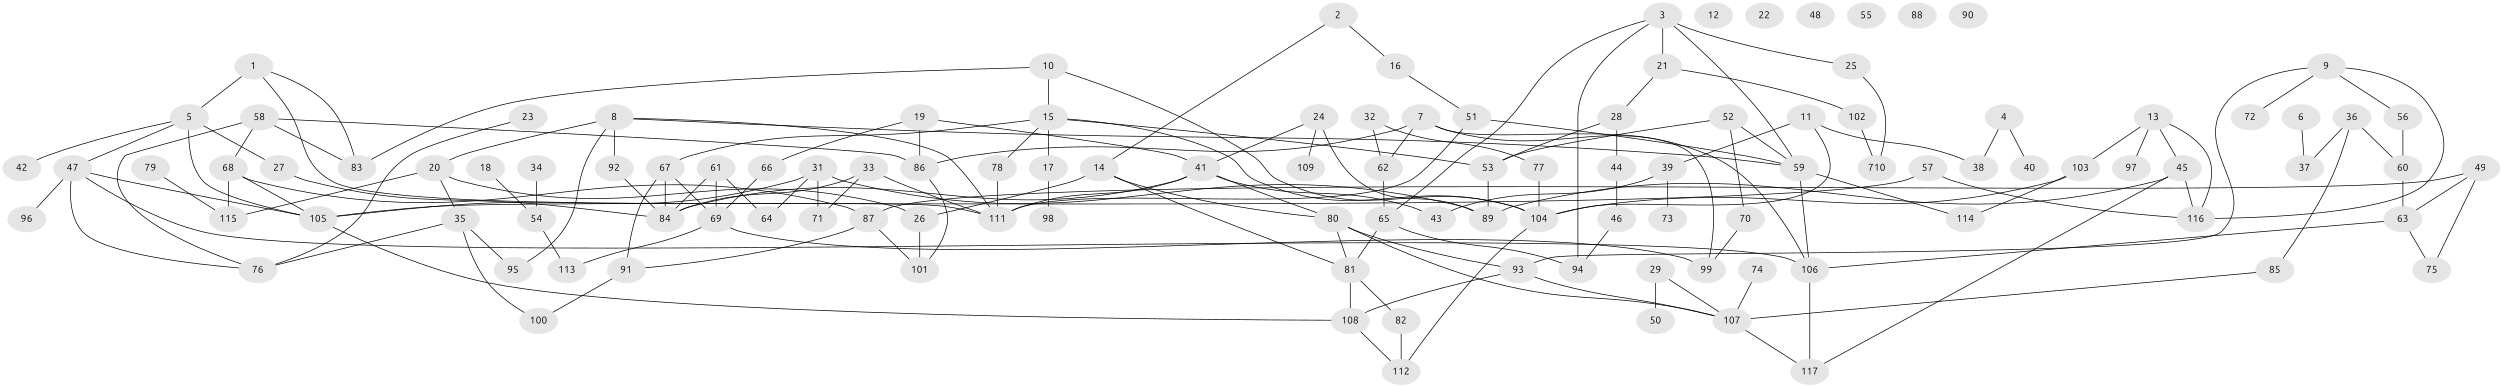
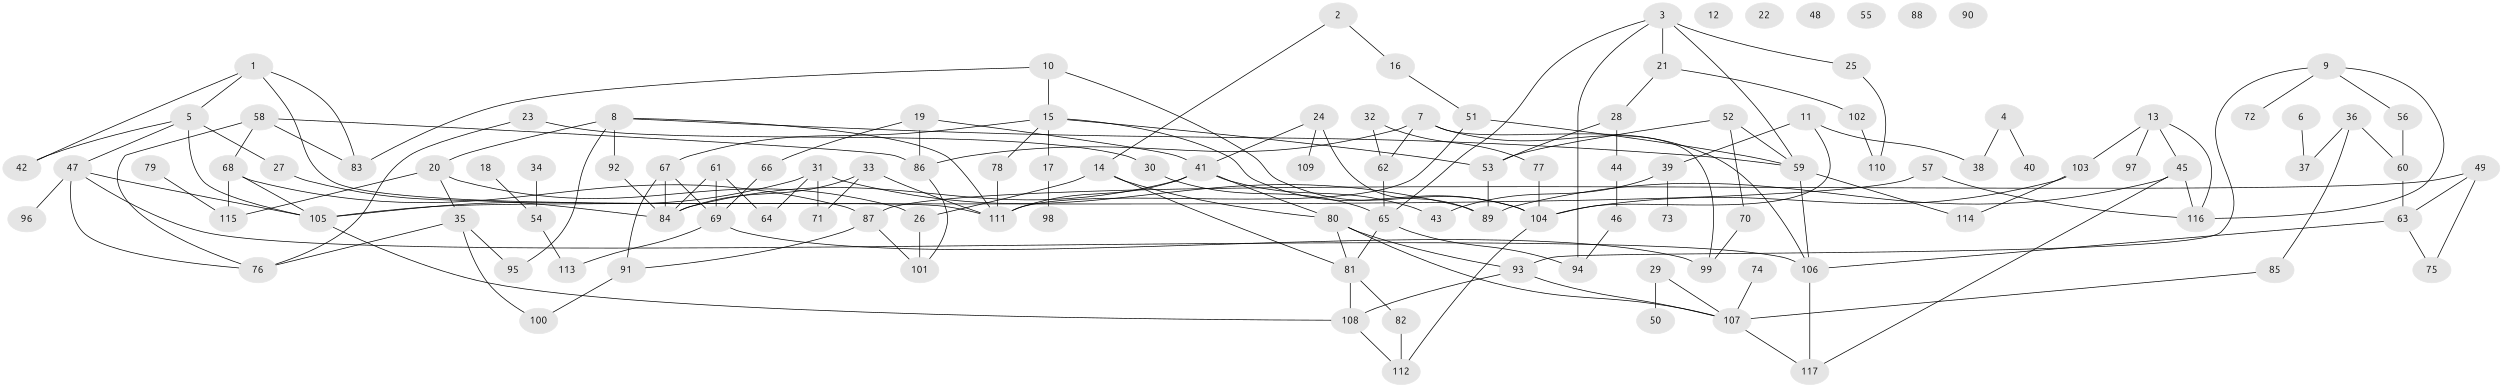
none -> (137, 116)
none -> (1150, 168)
(1877, 168) -> (1877, 168)
